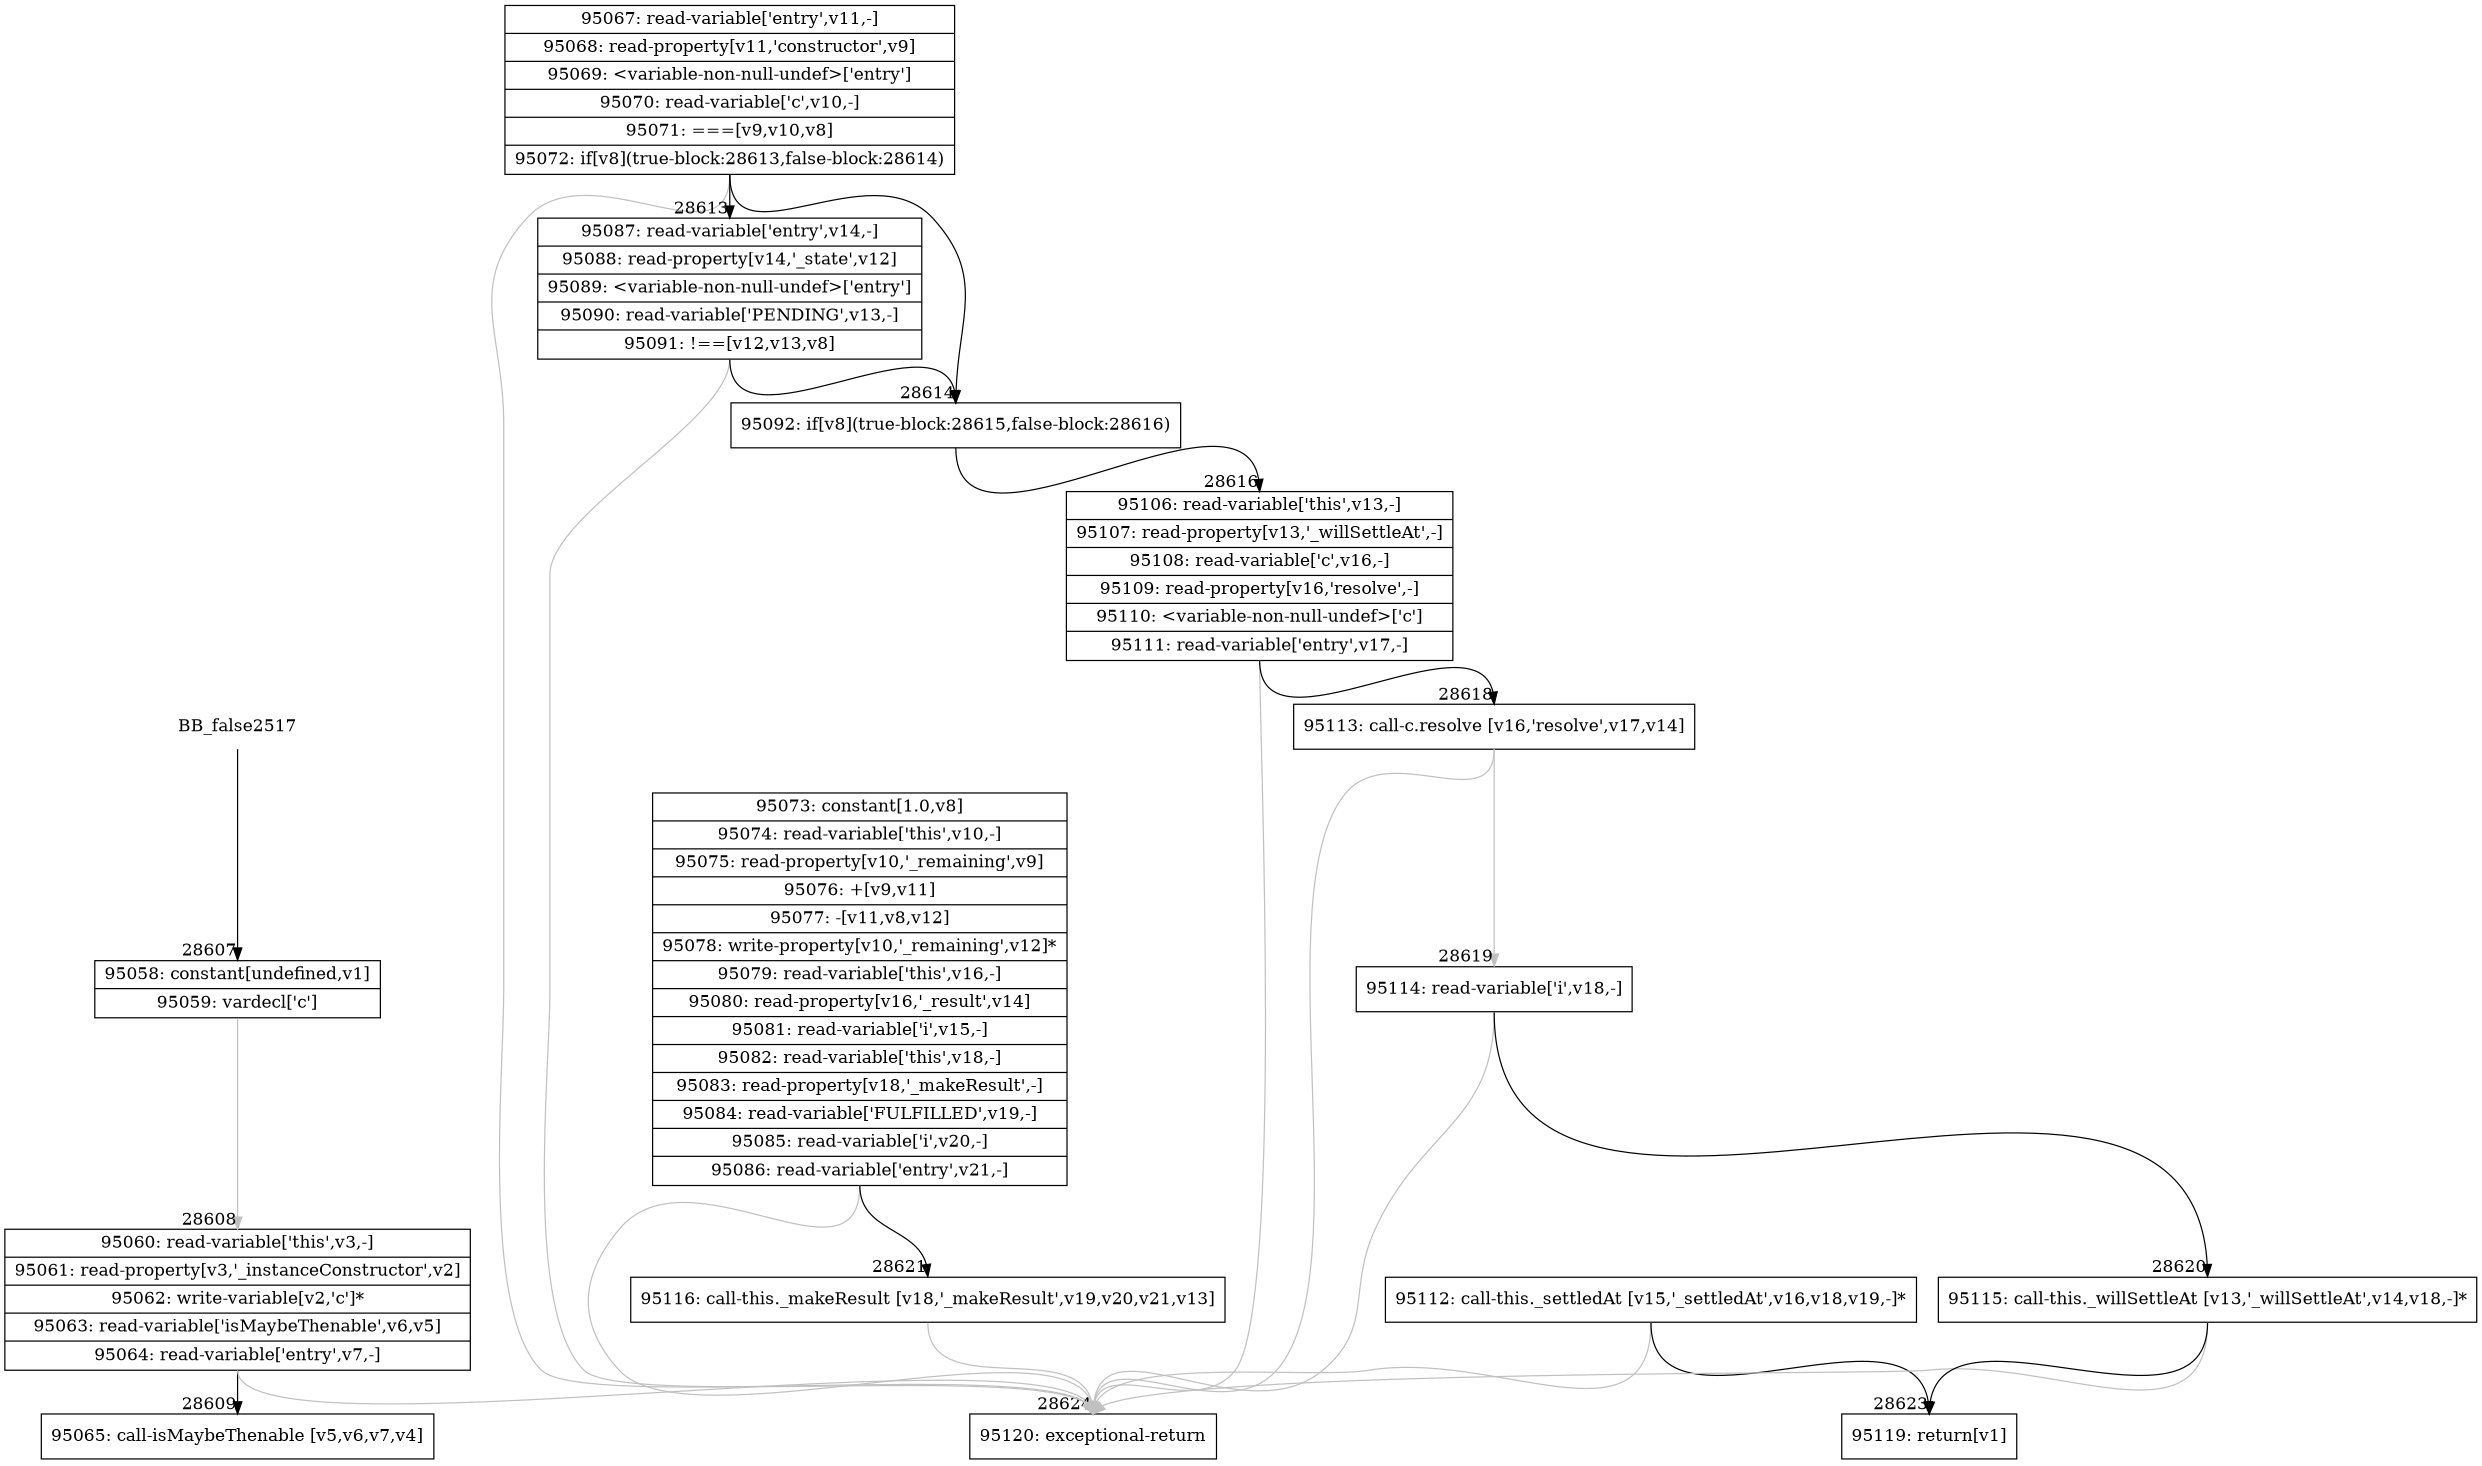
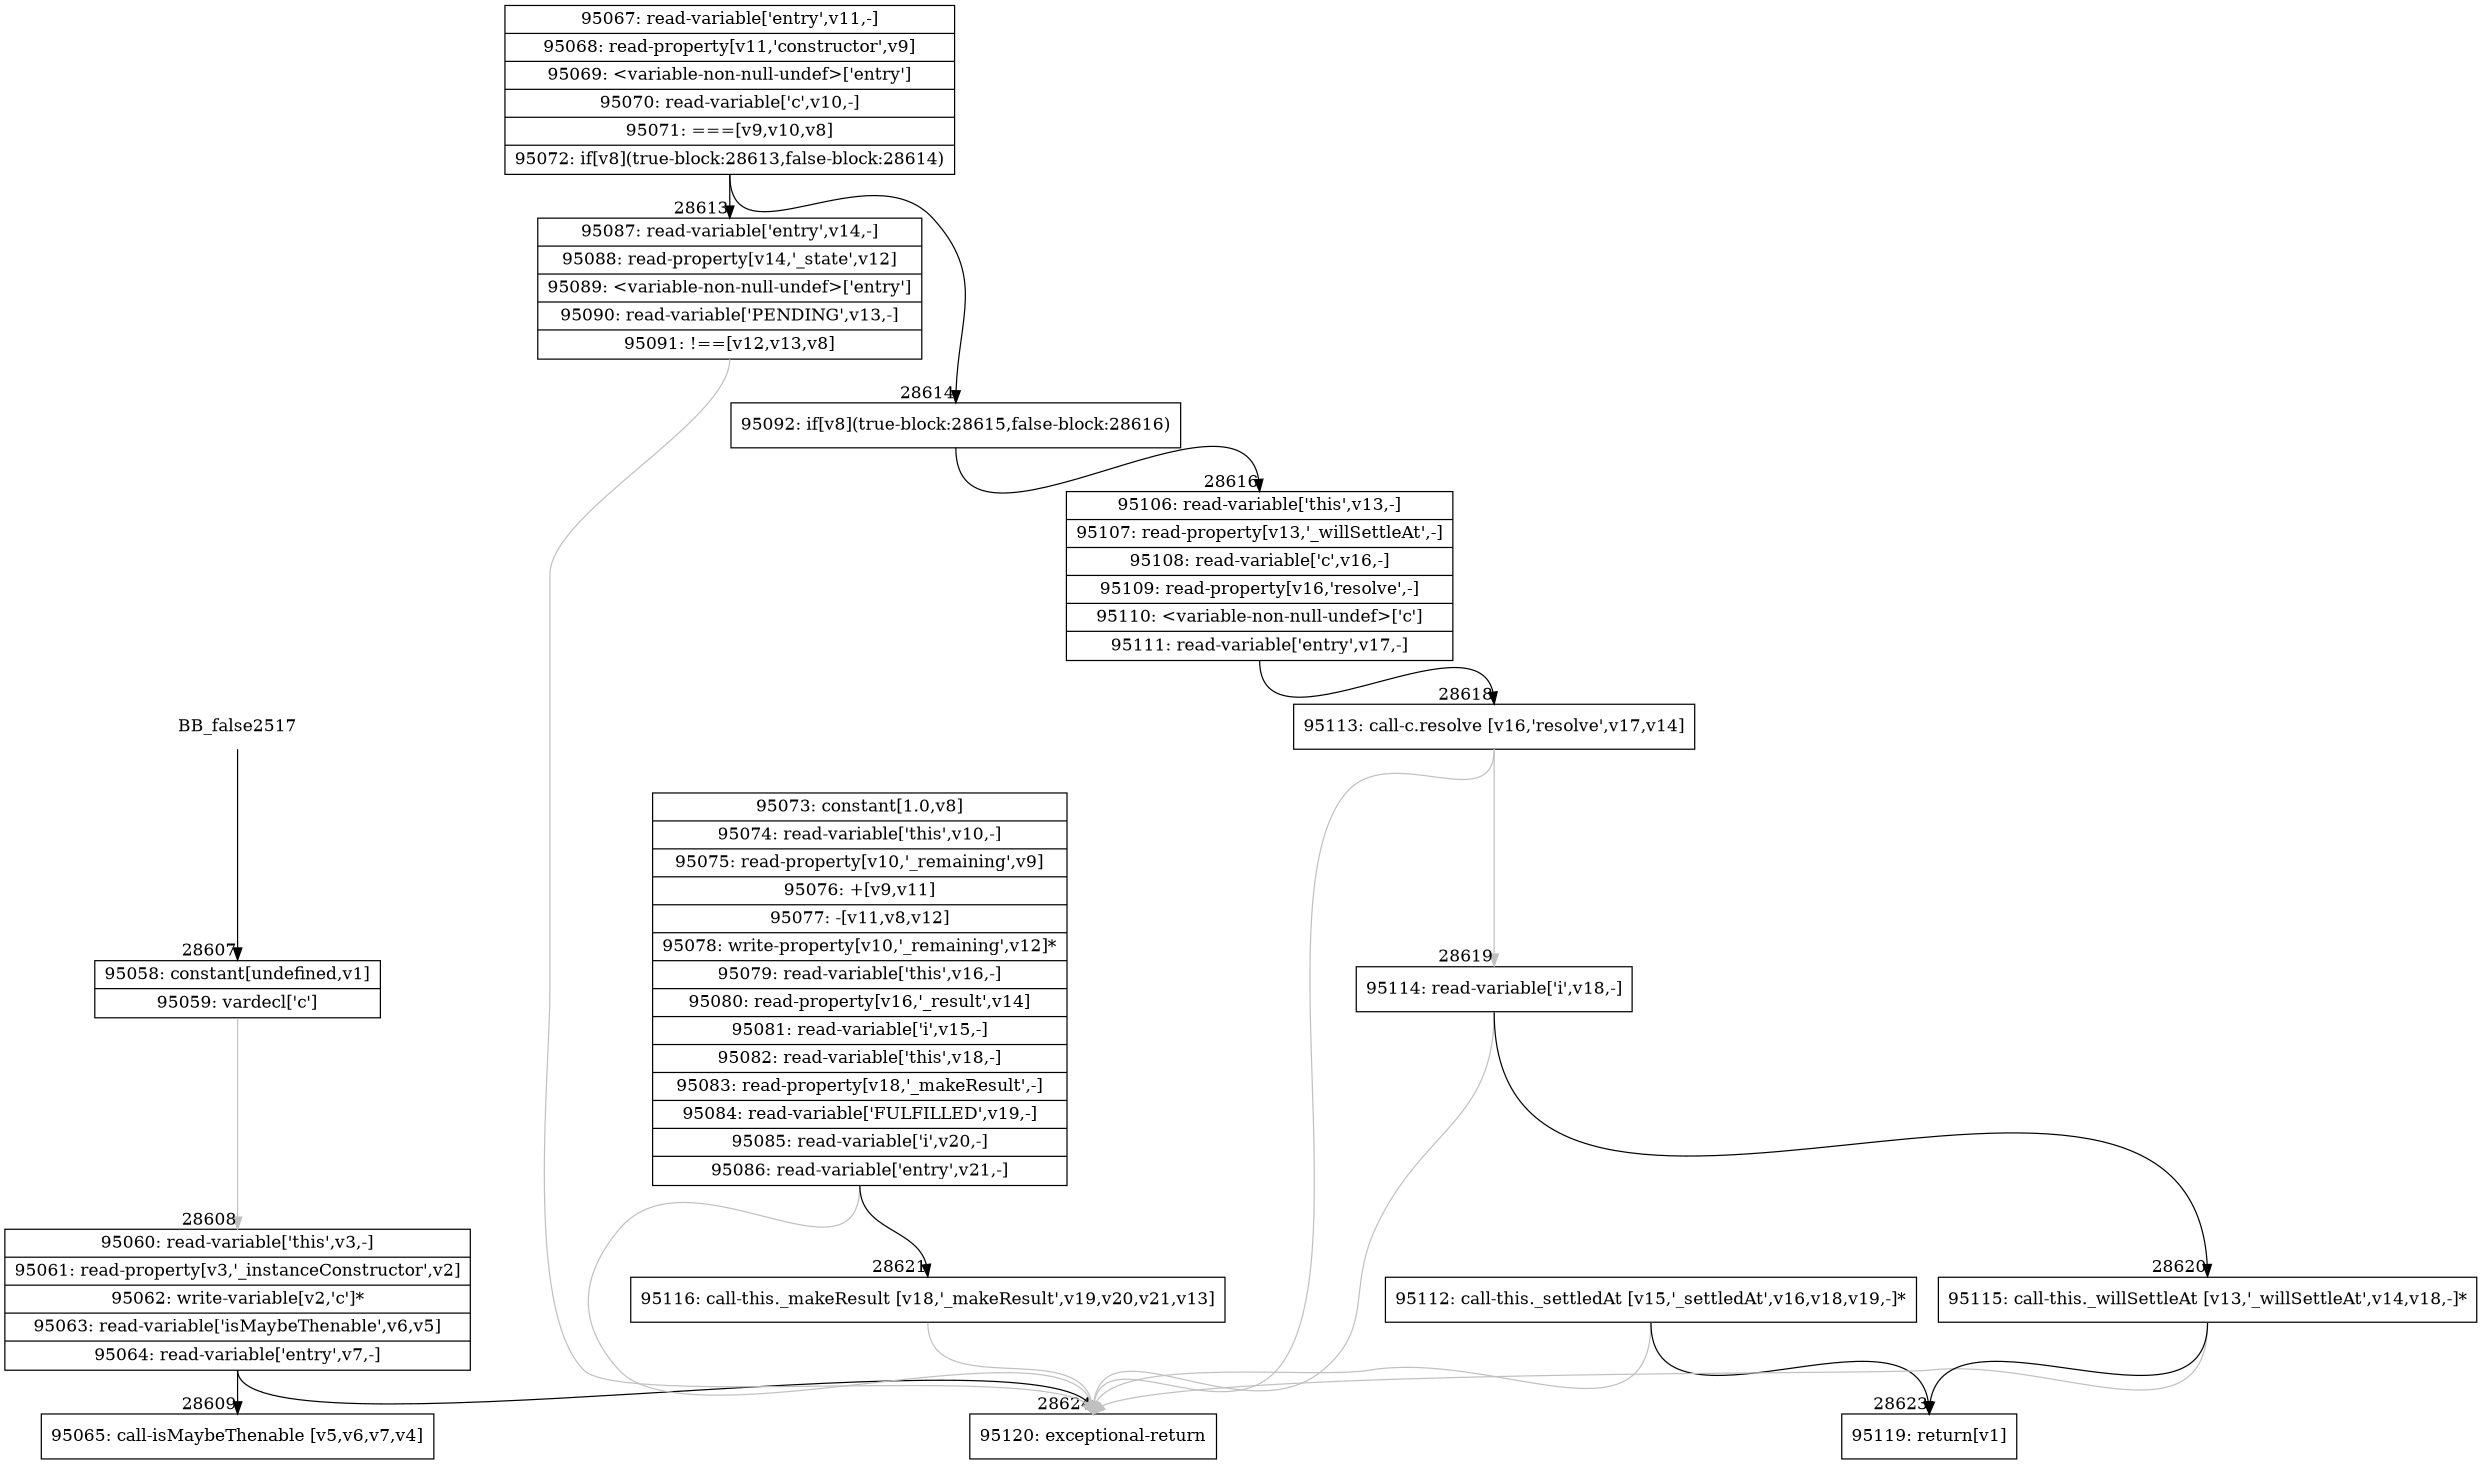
(837, 383) -> none
(504, 951) -> none
(1265, 1094) -> none
(639, 1394) -> (639, 1394)
